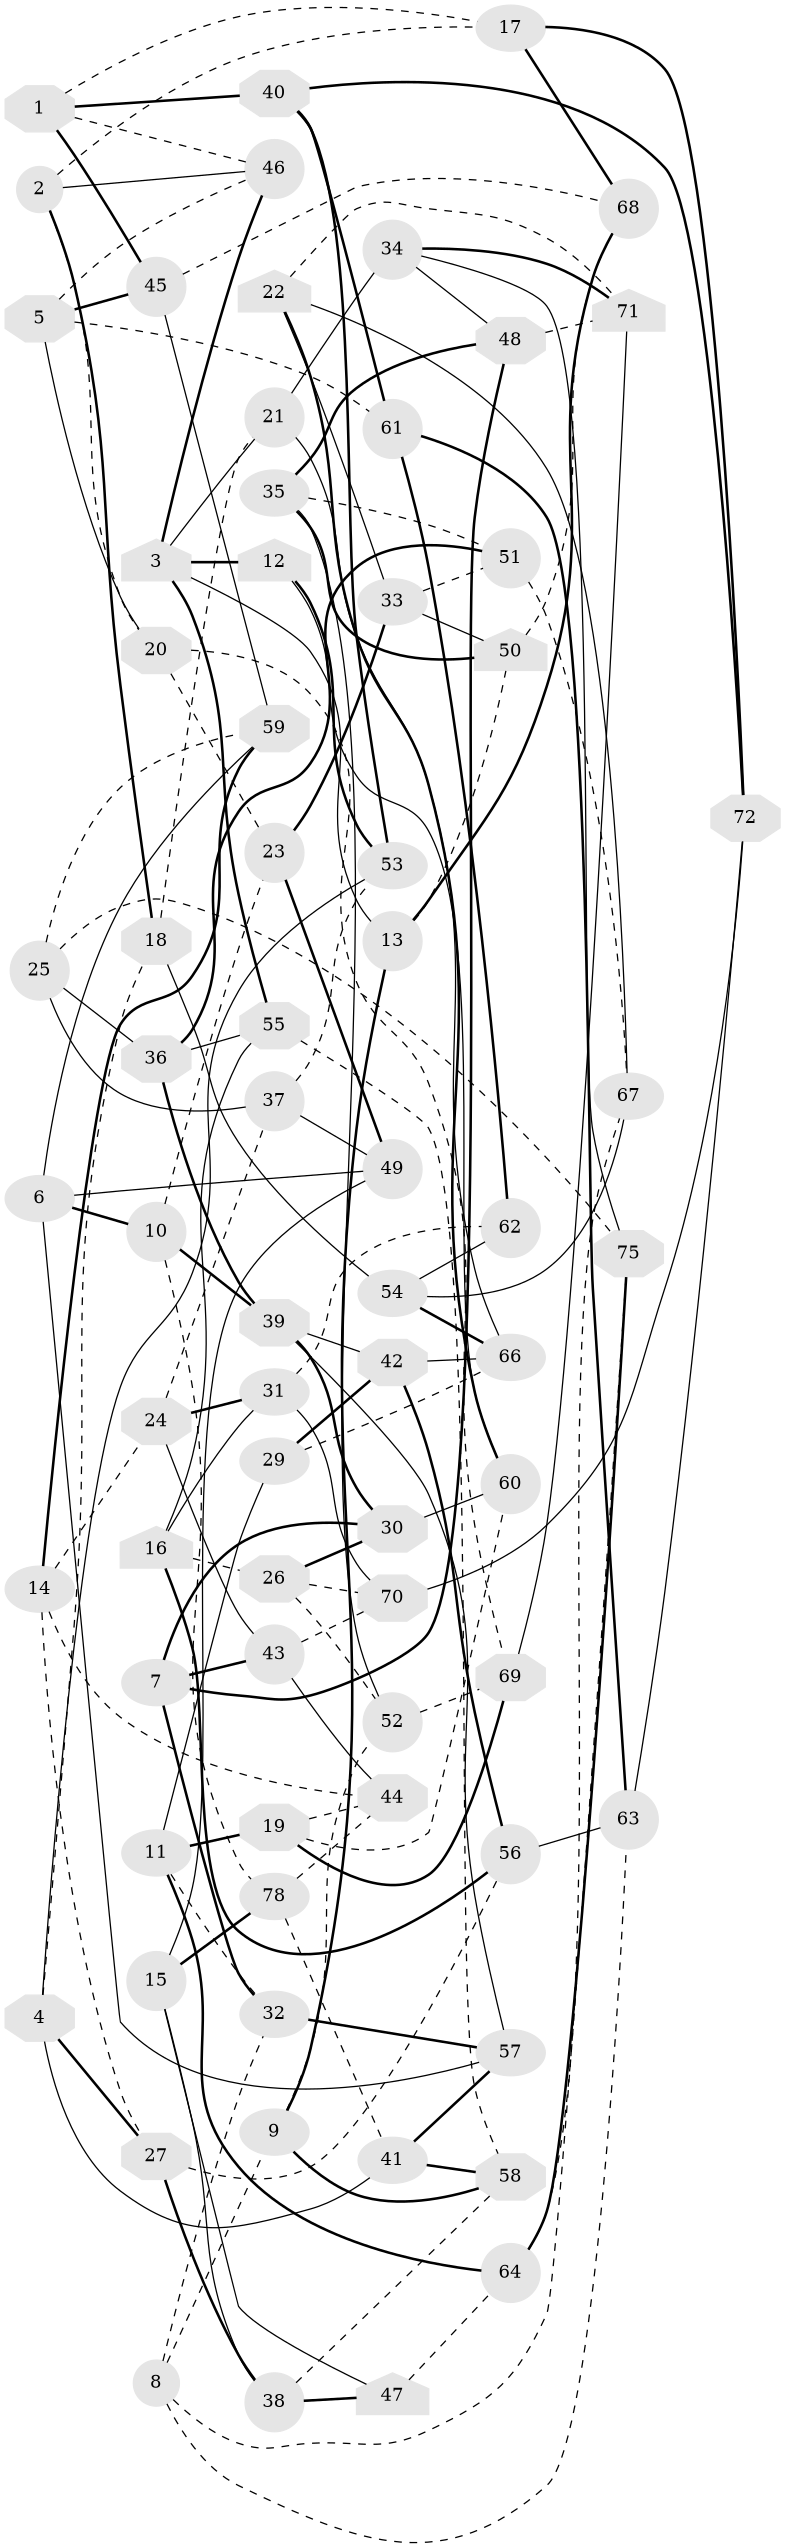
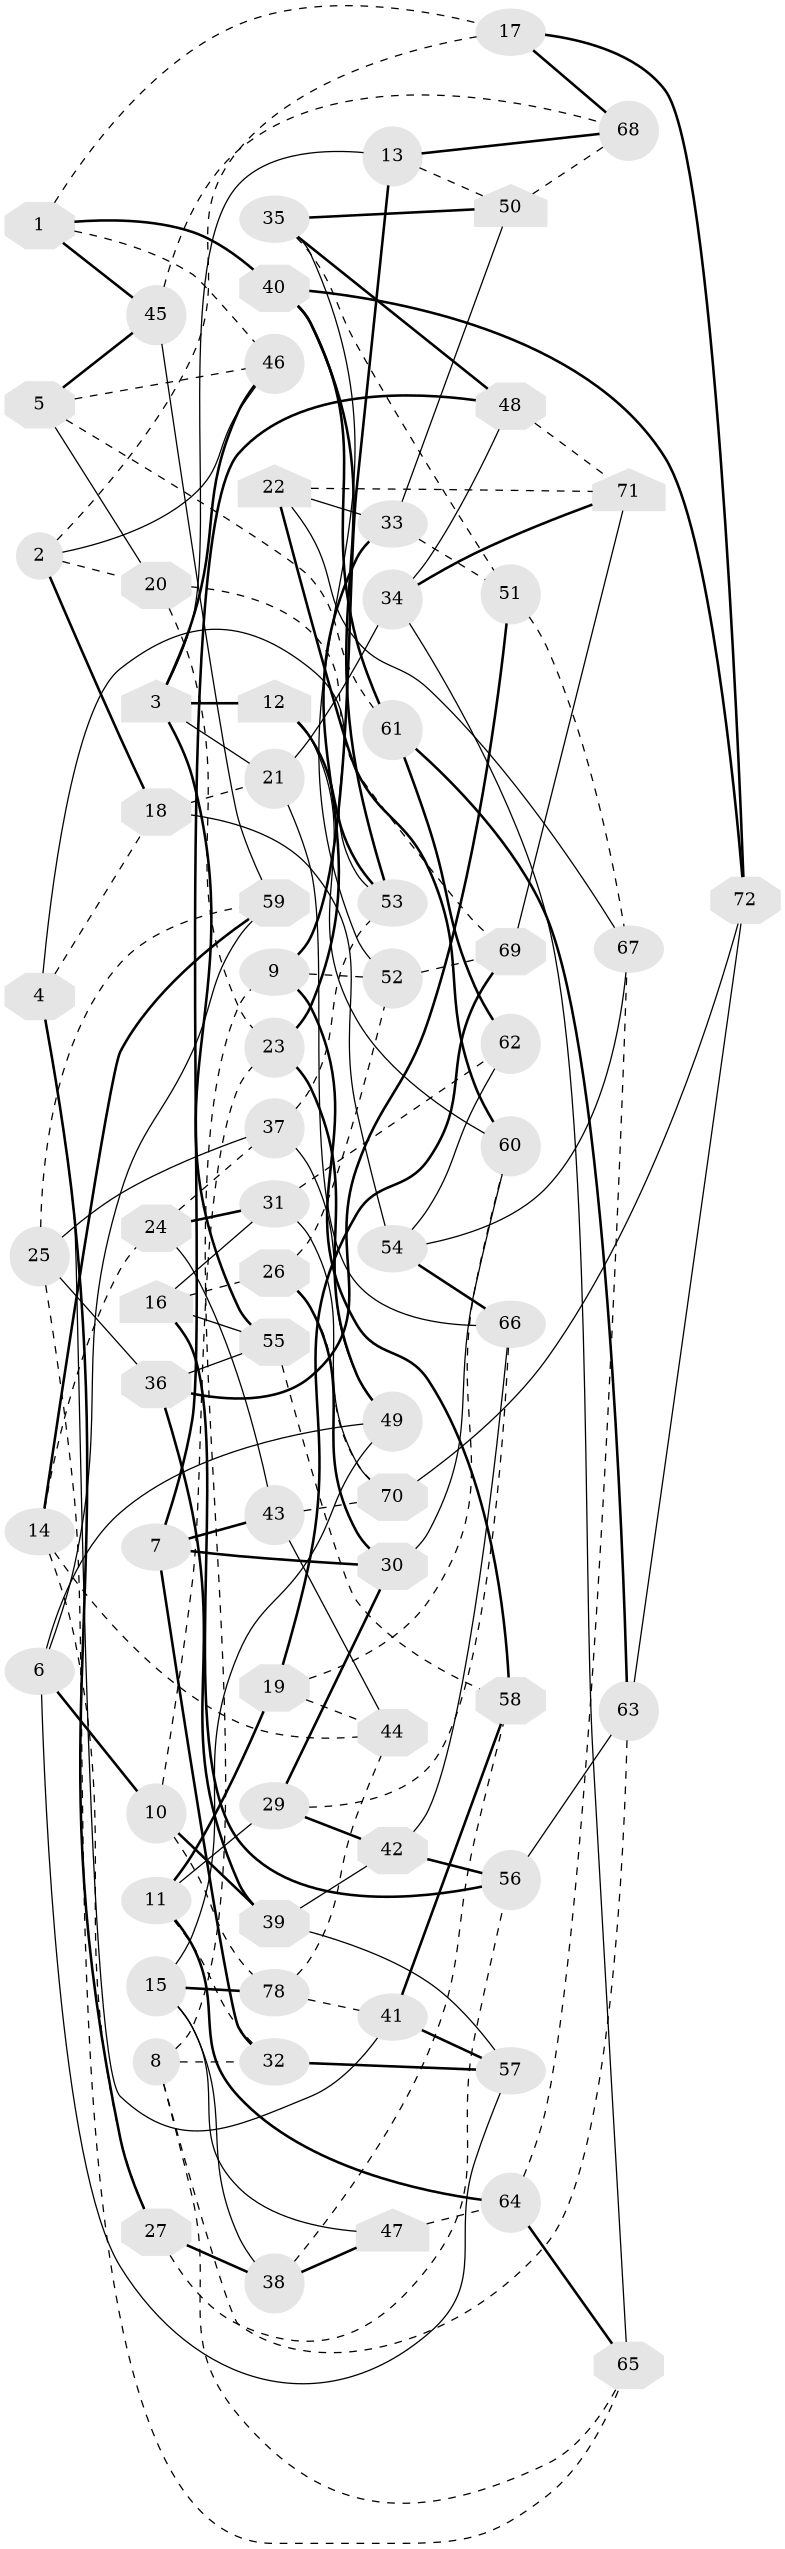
(629, 1254) -> (629, 2365)
(335, 1425) -> (333, 1687)
